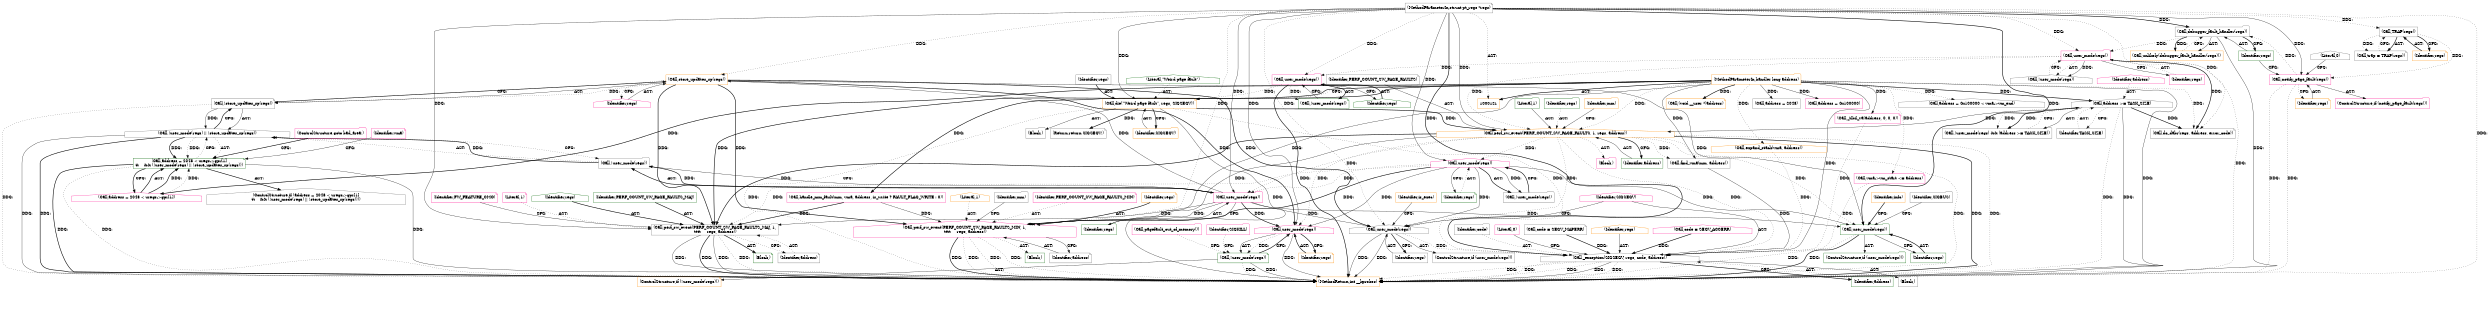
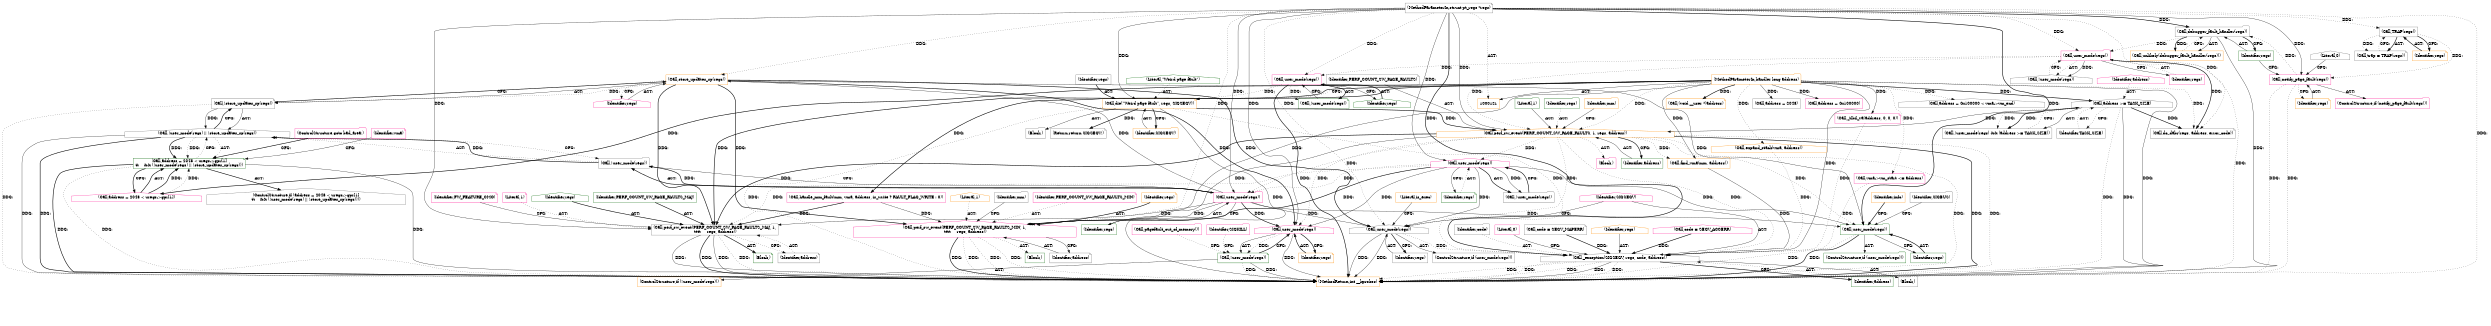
(1607, 88) -> (1607, 88)
(1699, 163) -> (1699, 163)
(1416, 198) -> (1416, 198)
